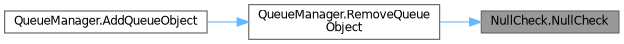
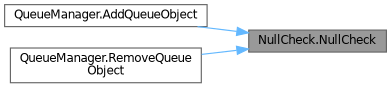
(222, 22) -> (217, 29)
